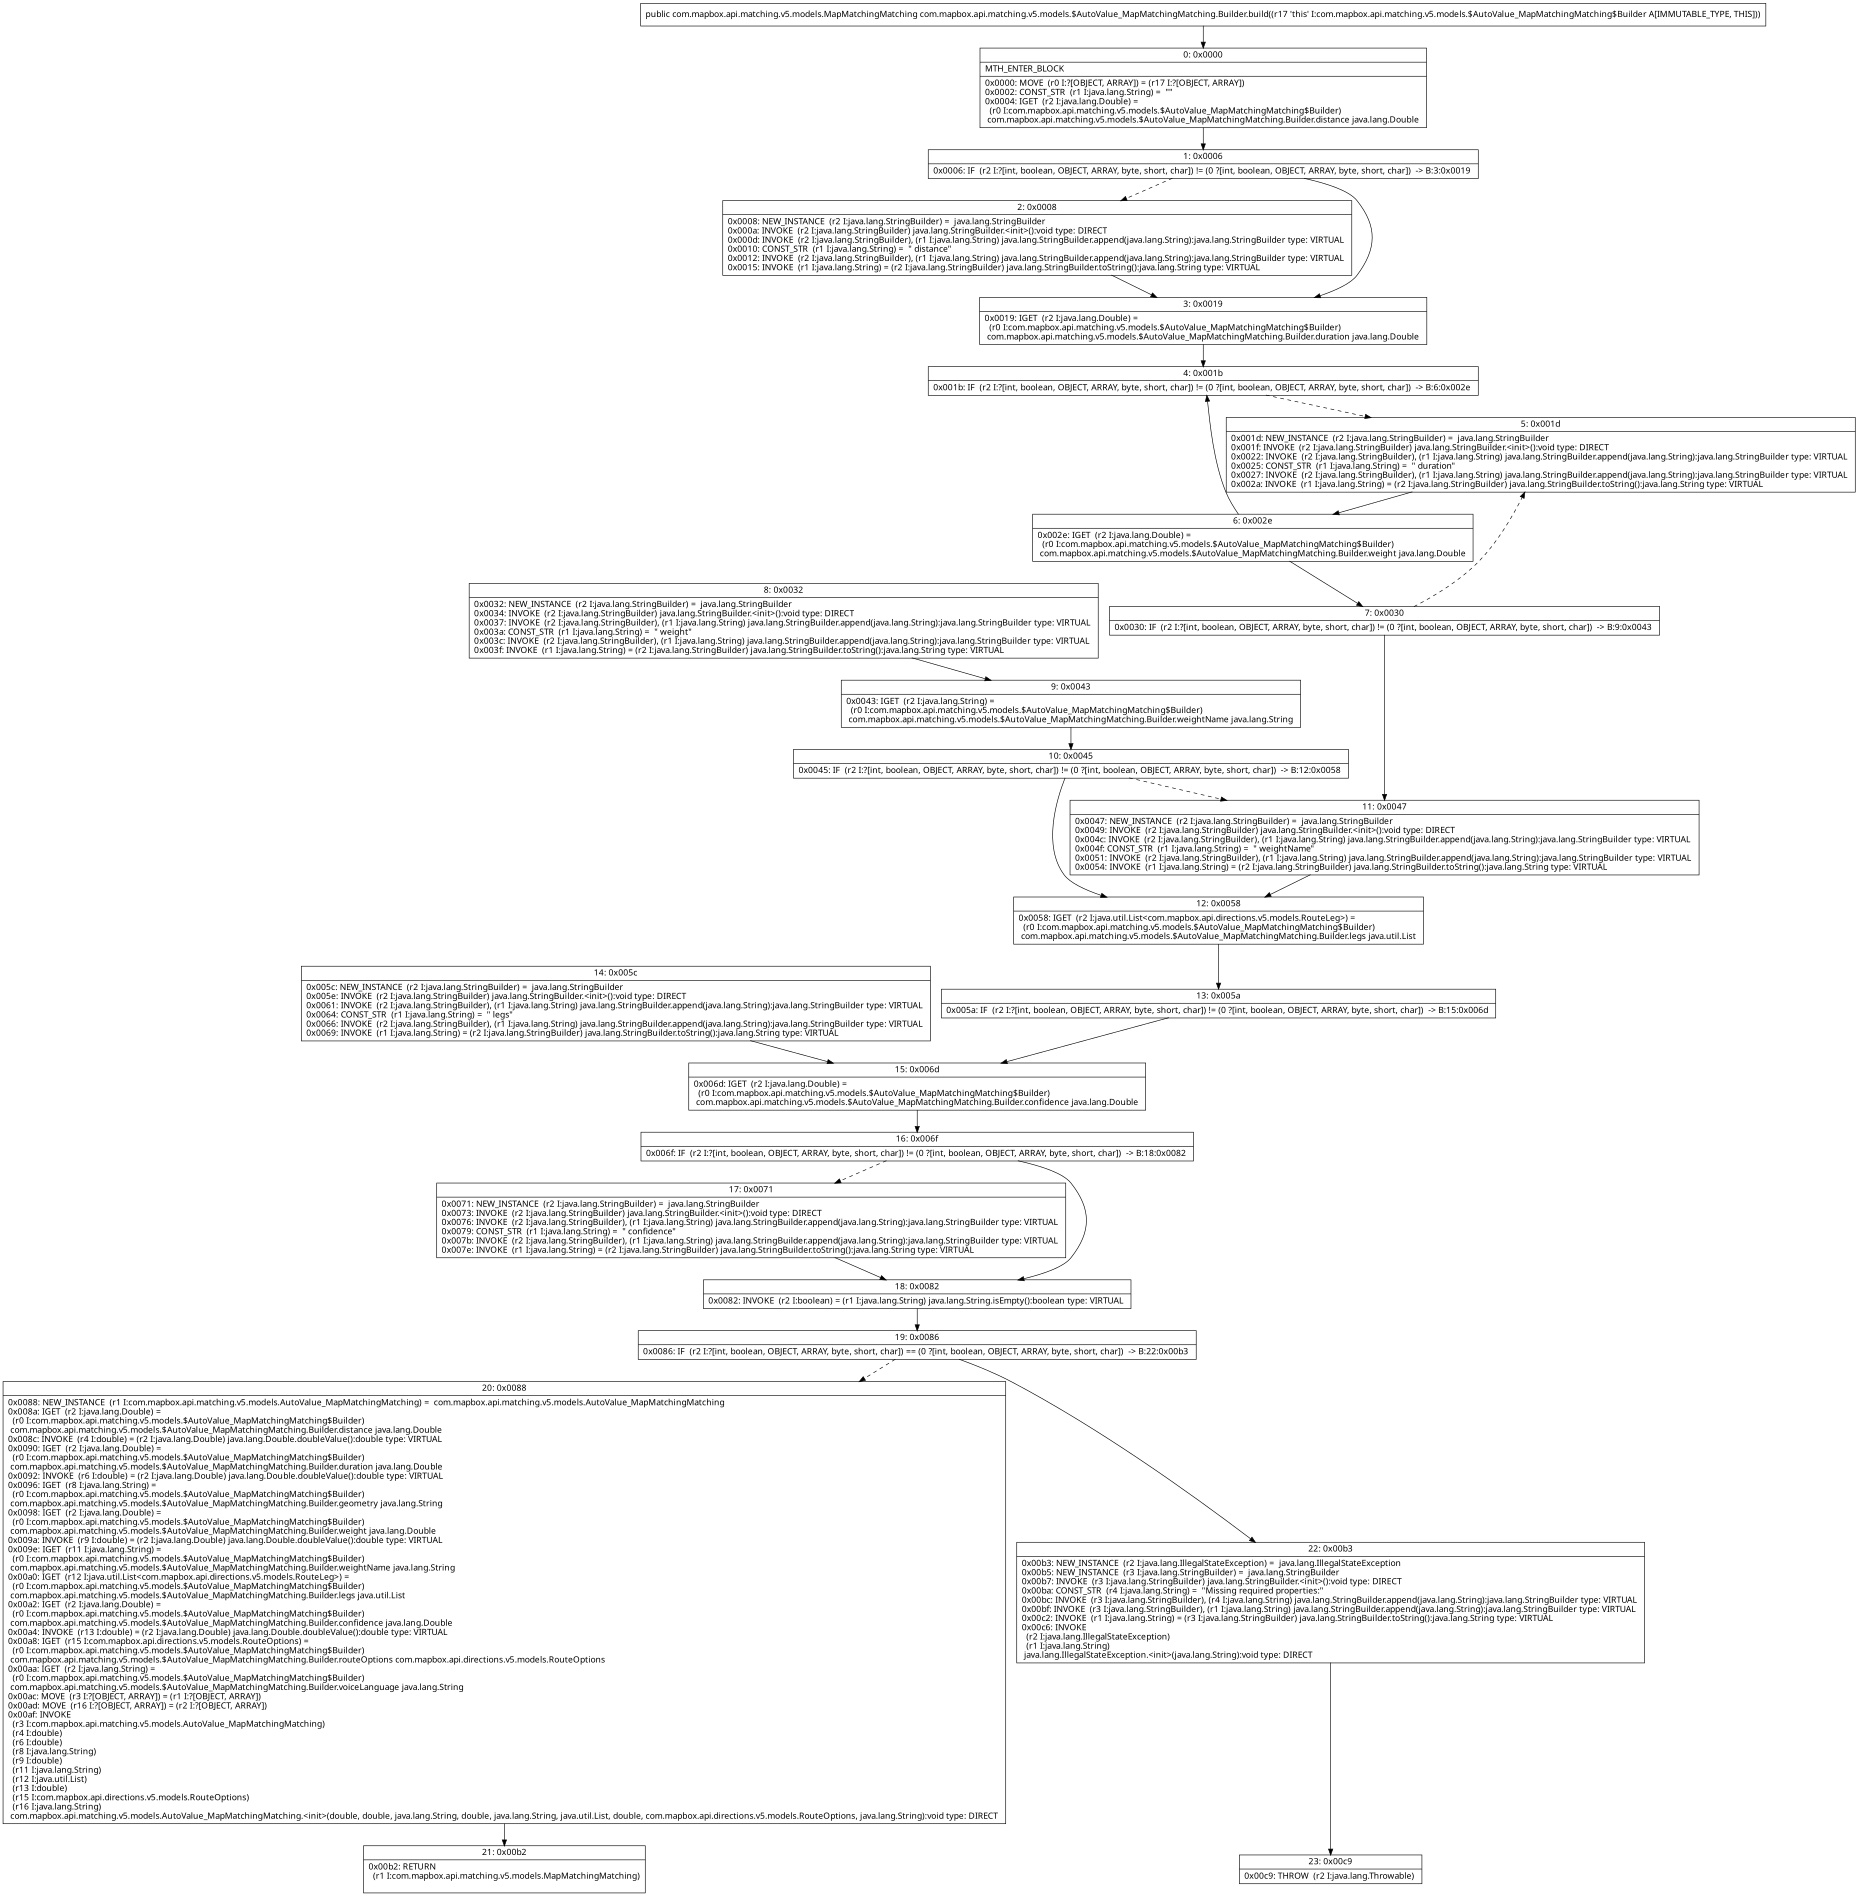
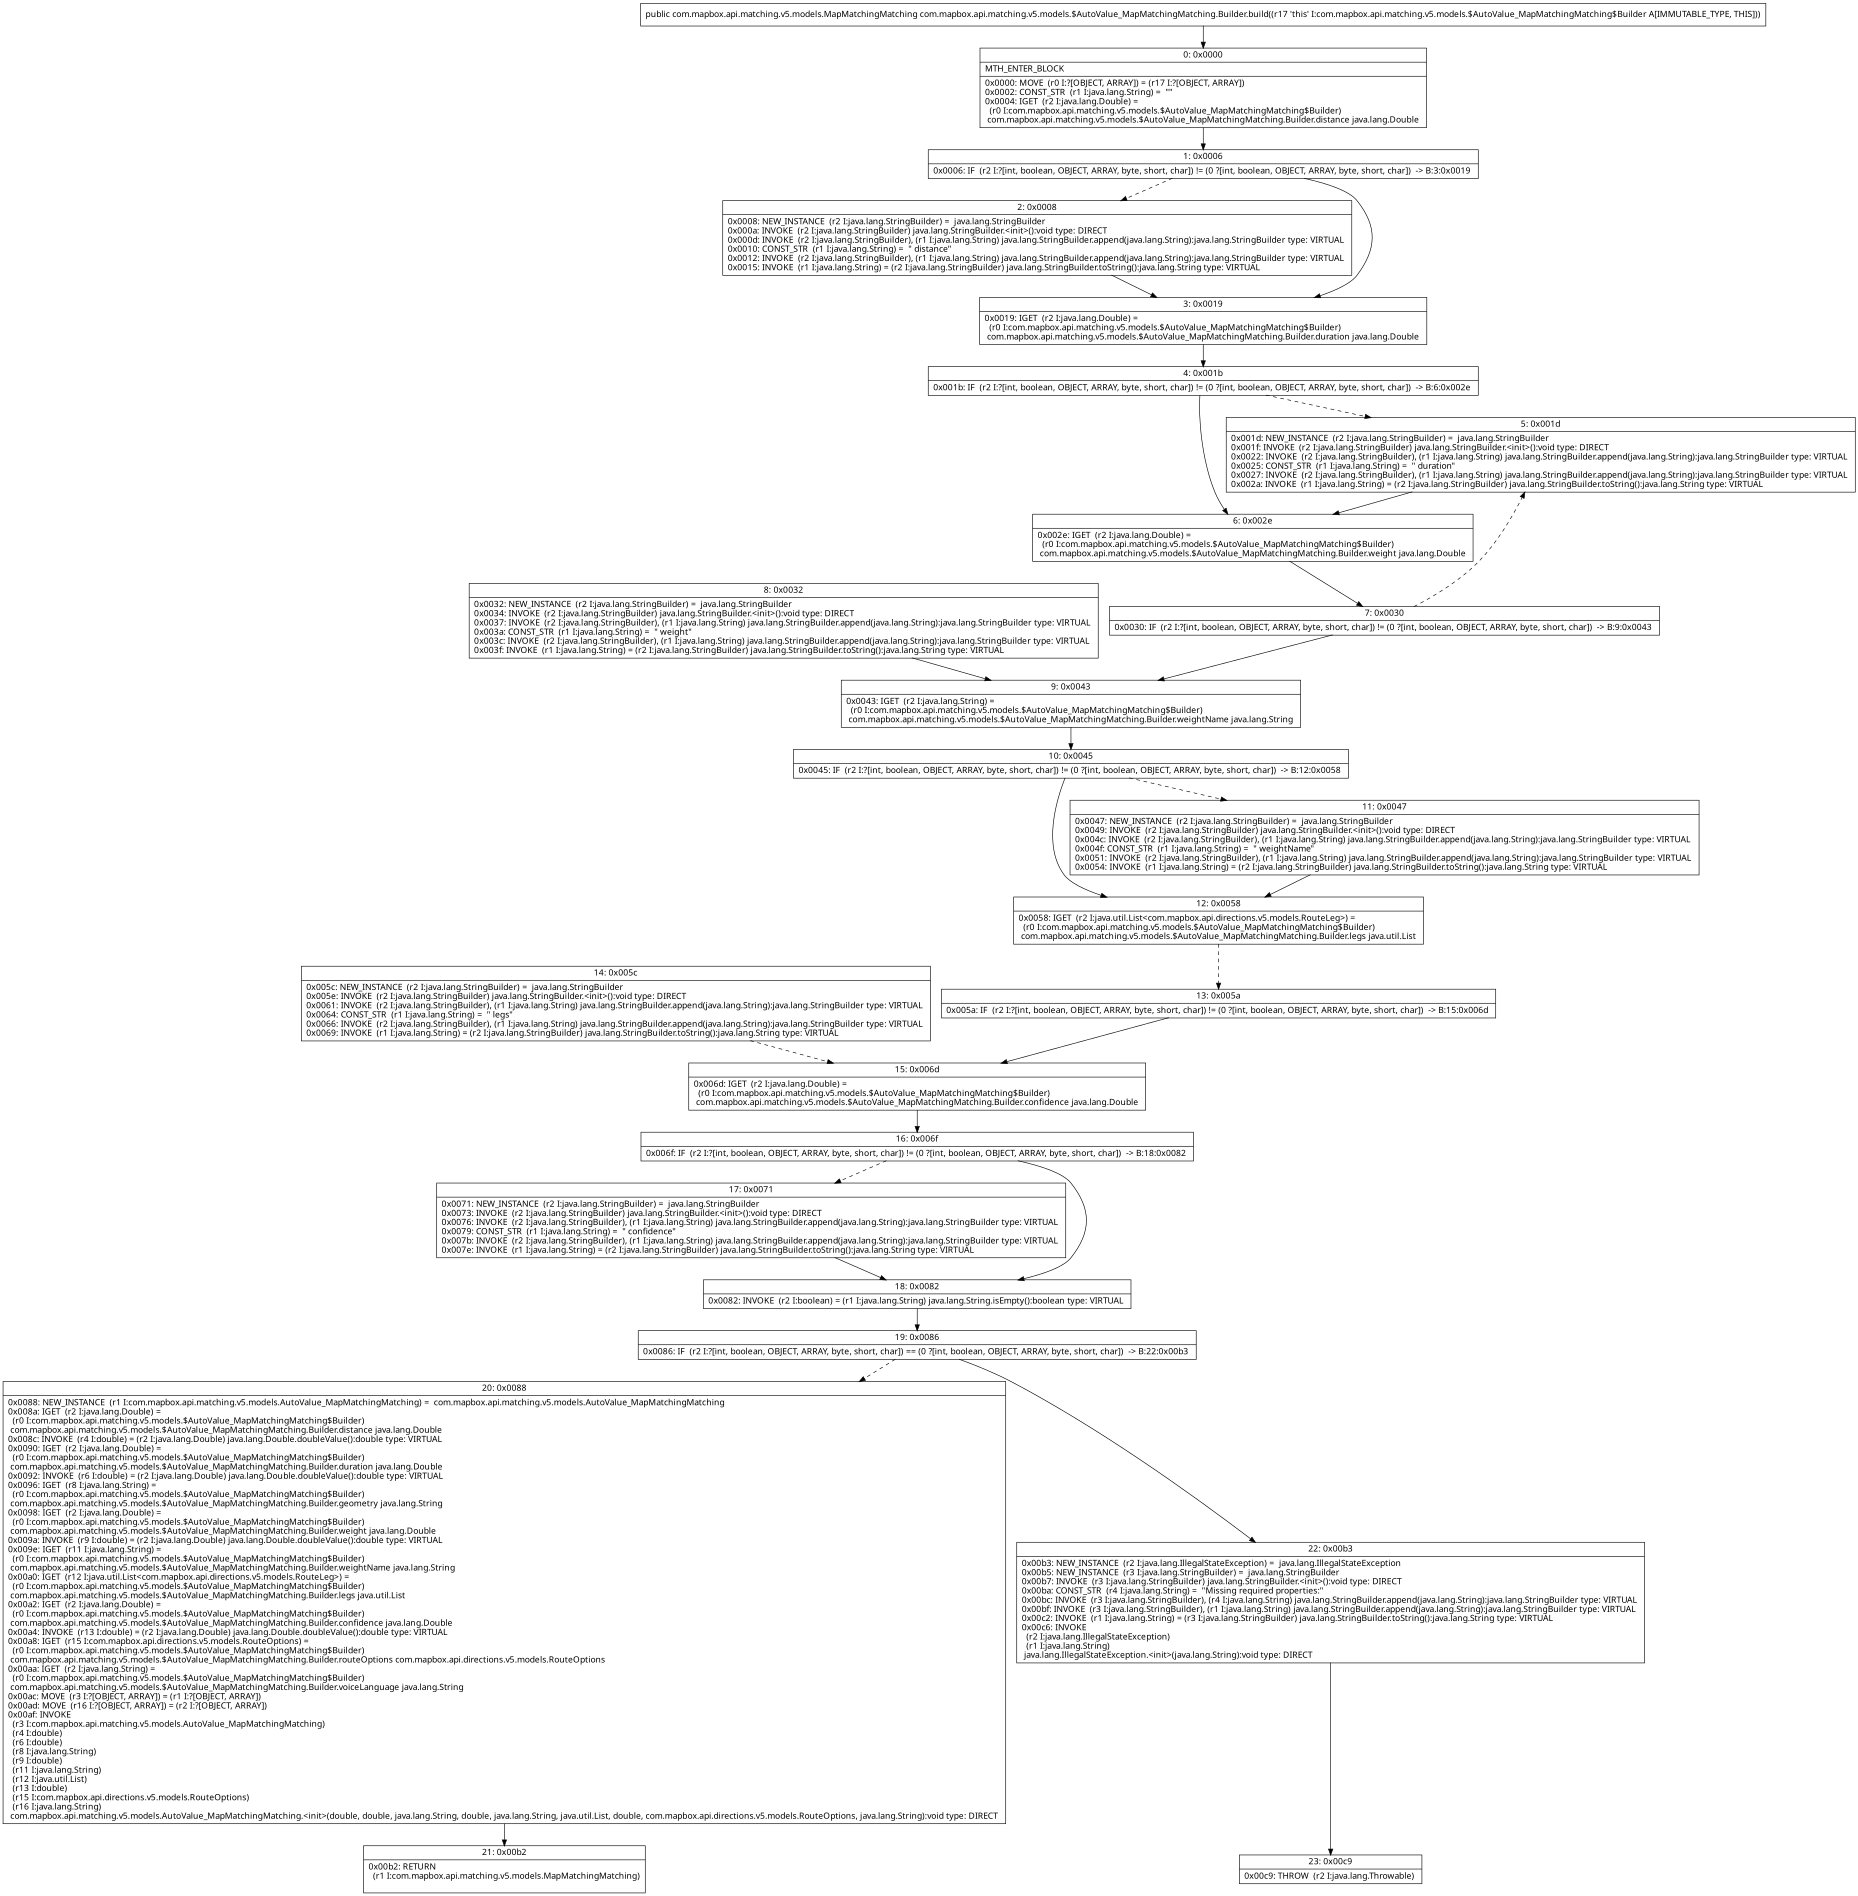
(1216, 460) -> (1204, 454)
(1385, 715) -> (1248, 657)
(1219, 964) -> (1219, 964)
(789, 1051) -> (789, 1051)
